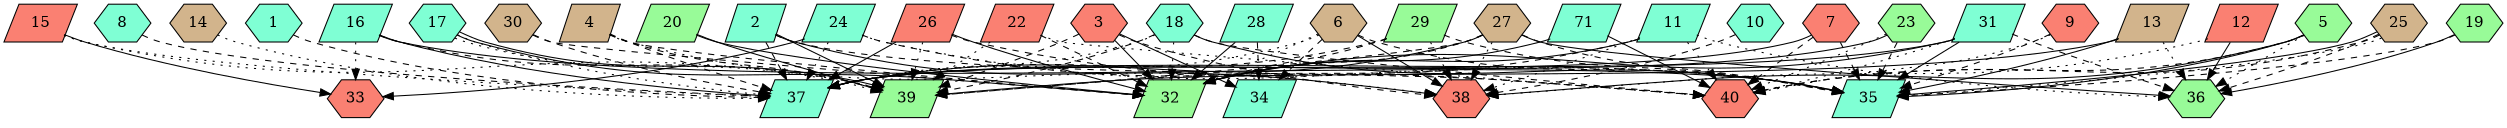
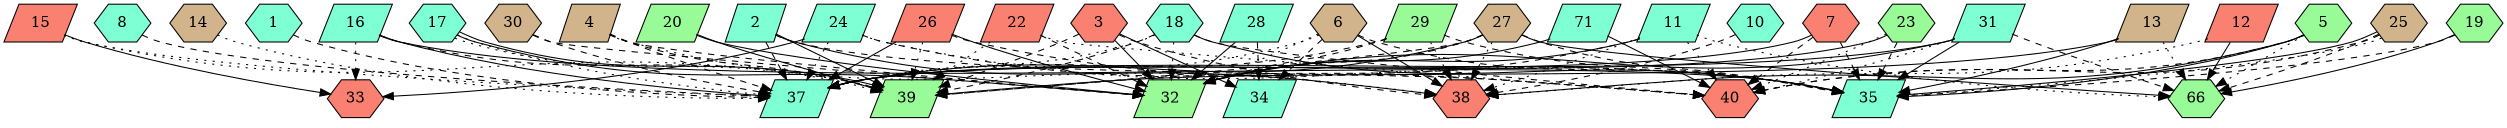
(2070, 23) -> none
(2196, 99) -> (2196, 99)
